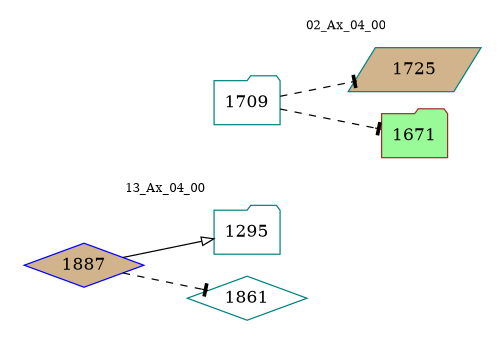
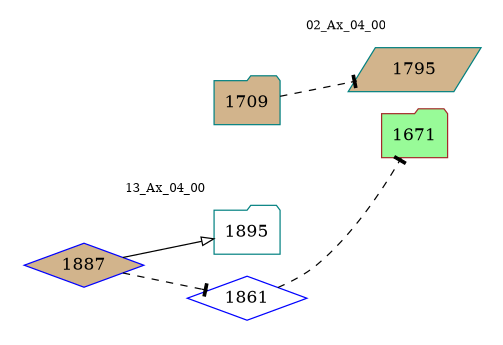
(415, 70) -> (415, 70)
(247, 103) -> (247, 103)
(327, 118) -> (347, 235)
(247, 232) -> (247, 232)
(247, 298) -> (247, 298)
